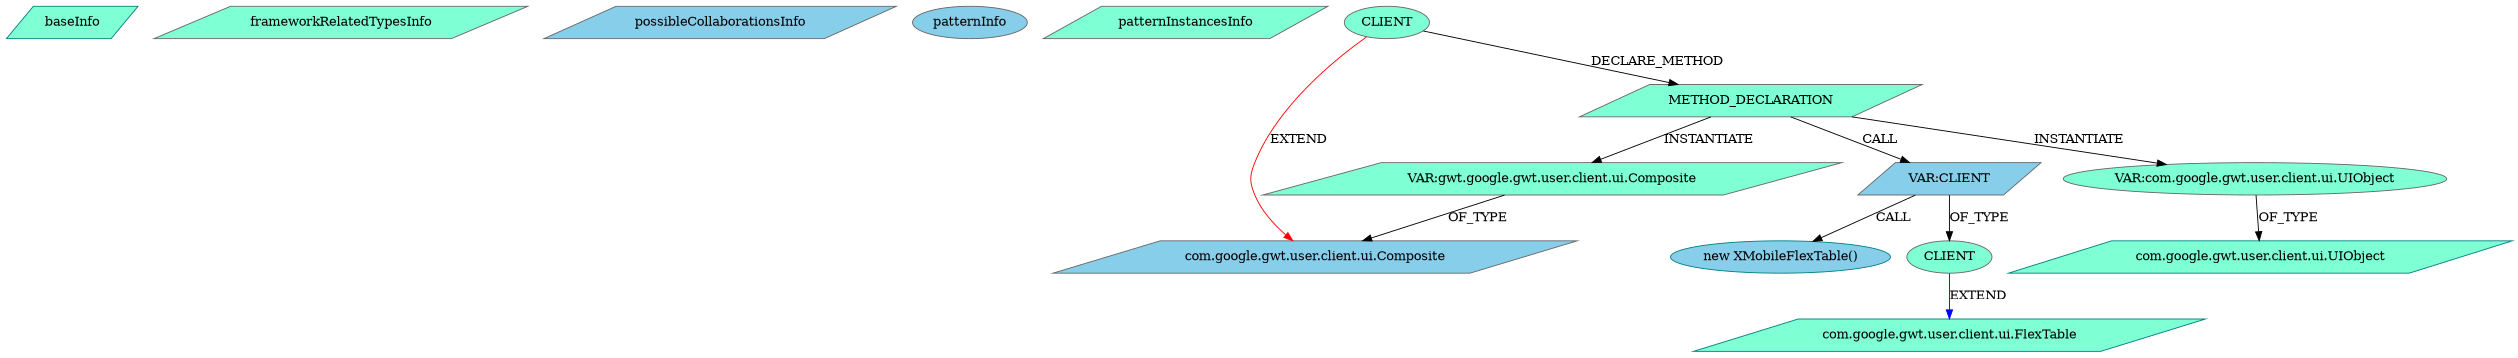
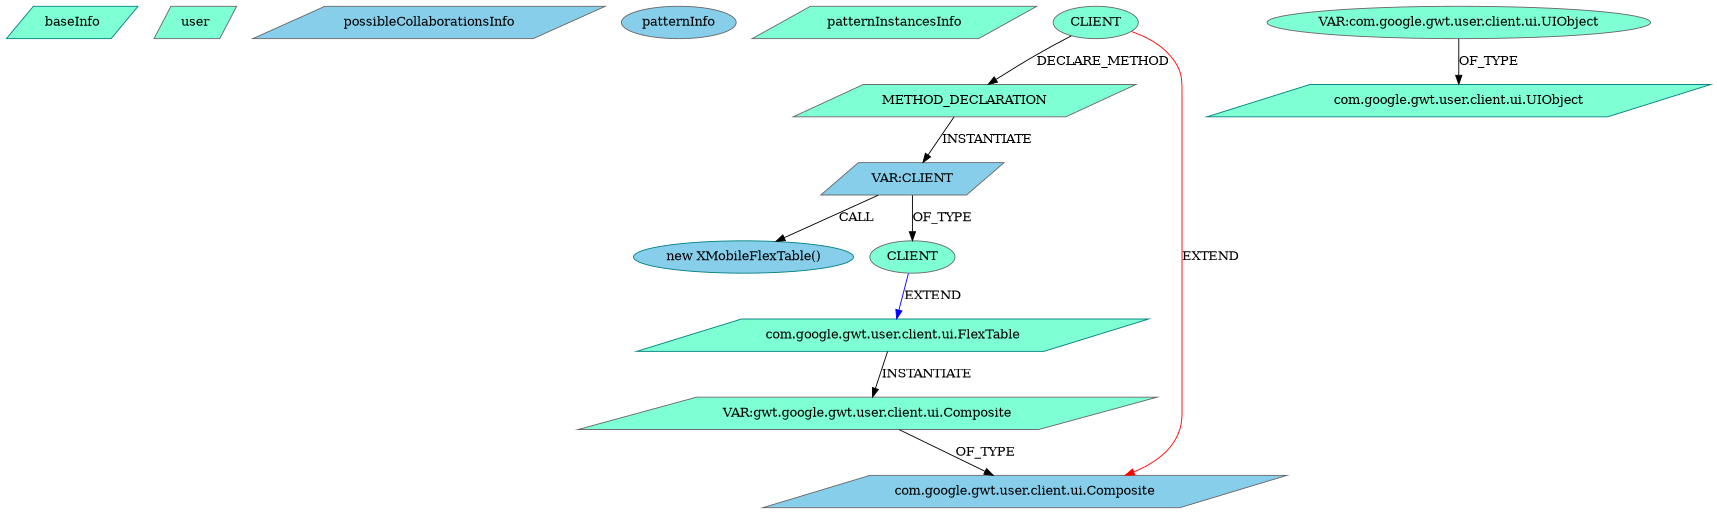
(341, 22) -> (195, 22)
(1656, 138) -> (882, 370)
(1880, 140) -> (987, 140)
(2005, 140) -> none
